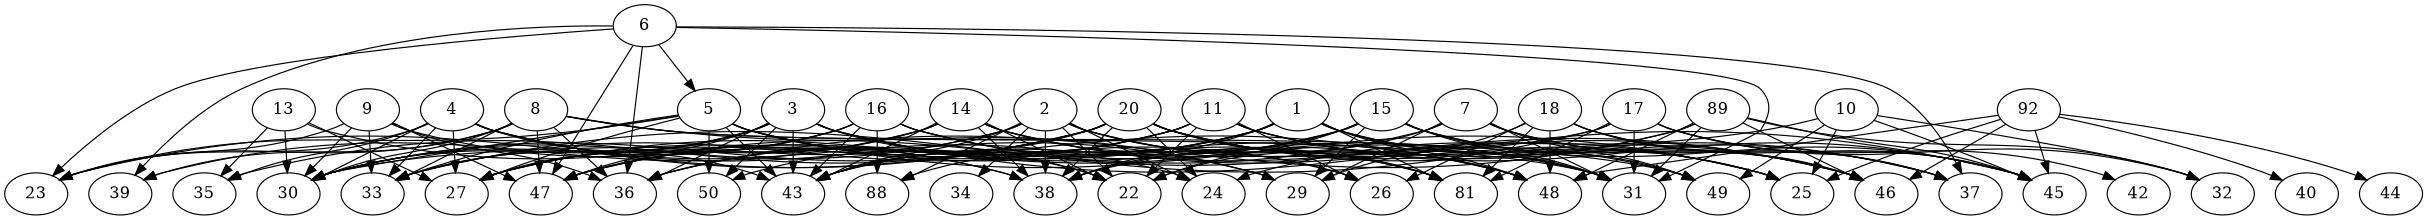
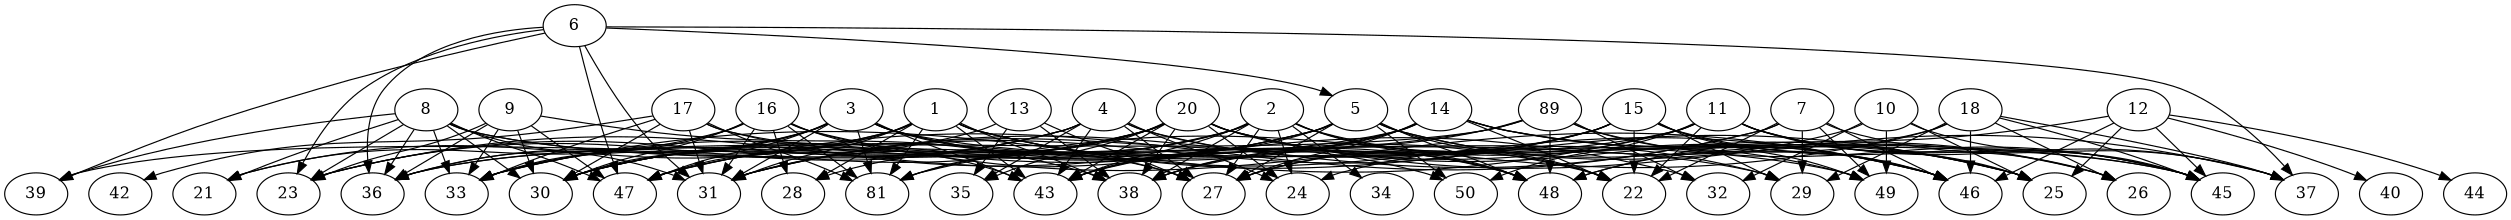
(2029, 110) -> (2139, 110)
none -> (204, 194)
(877, 194) -> (793, 194)
